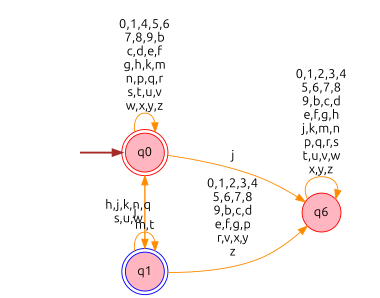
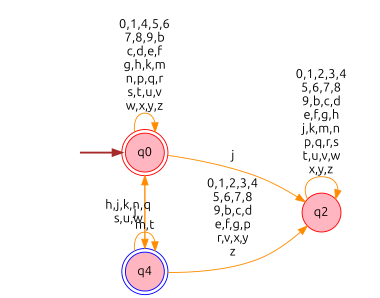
(322, 213) -> (322, 213)
(145, 272) -> (145, 272)
